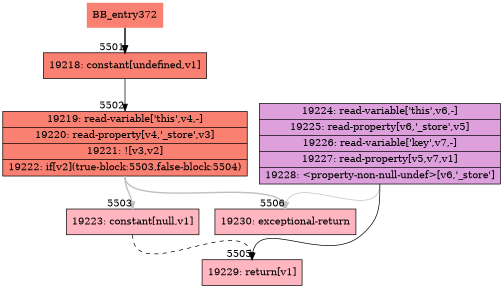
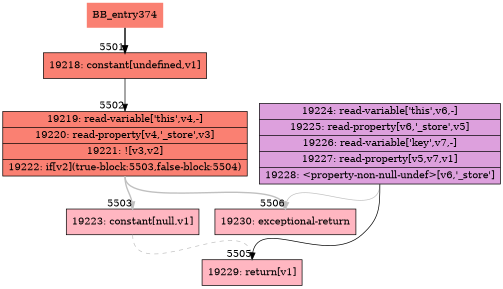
(125, 15) -> (125, 15)
(189, 248) -> (189, 248)
